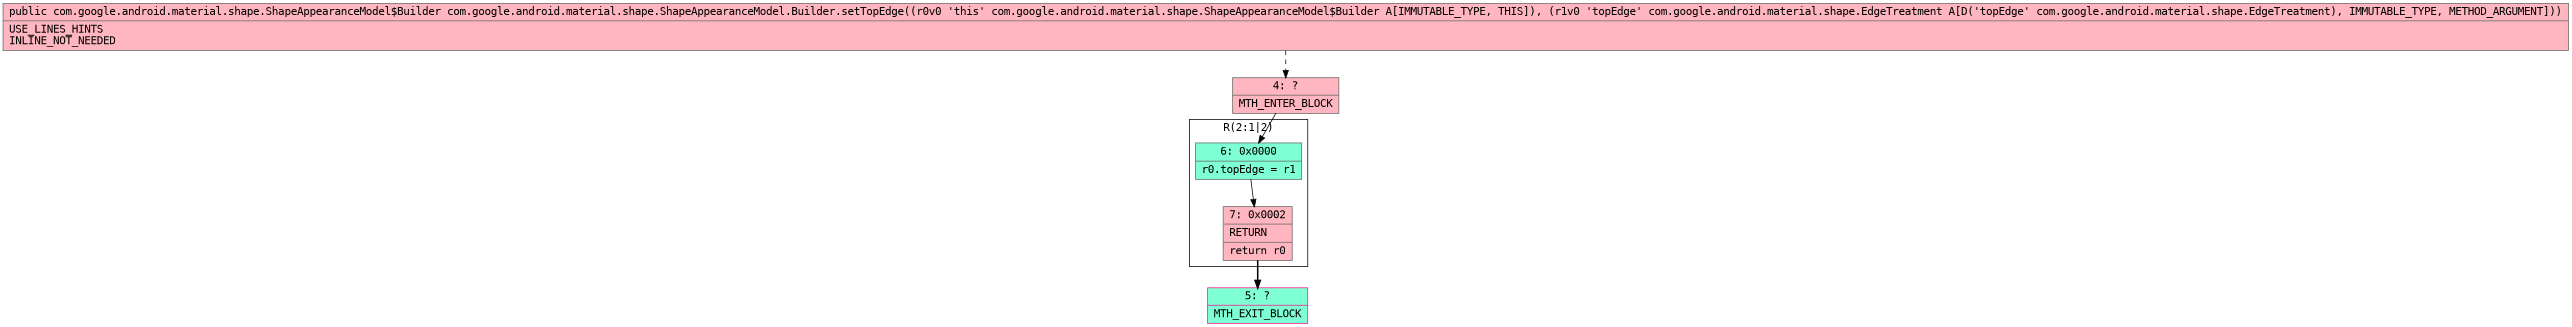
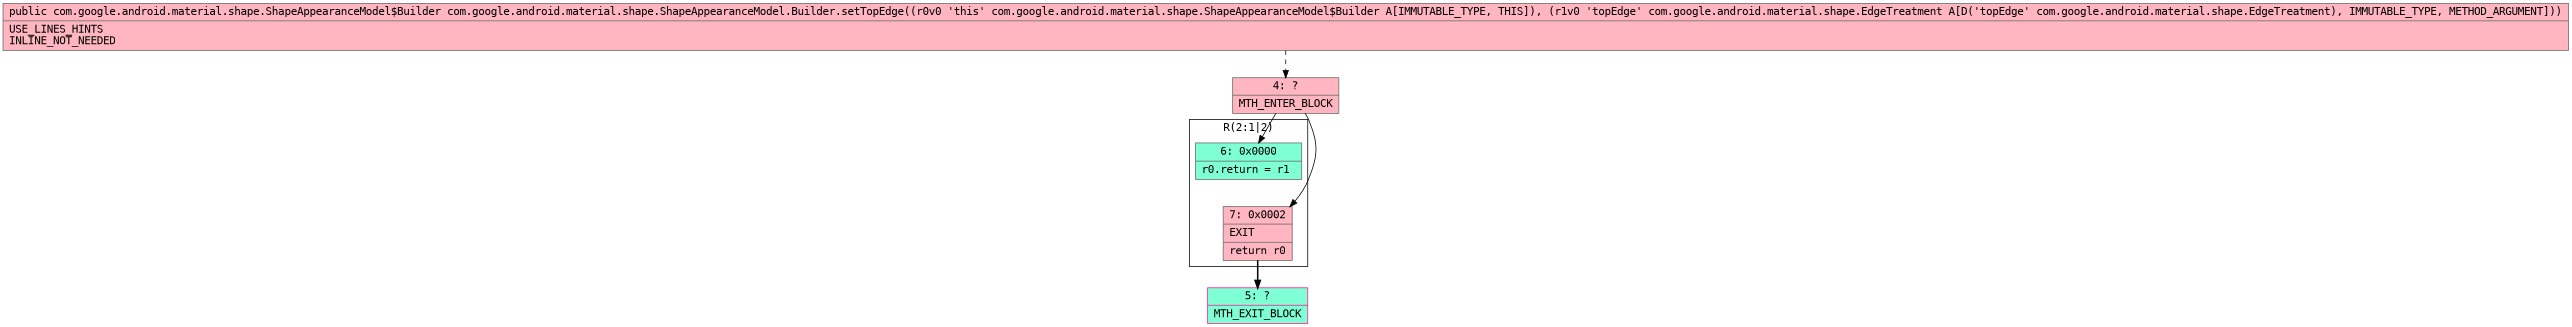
(1249, 170) -> (1246, 170)
(1252, 189) -> (1315, 159)
(1248, 233) -> (1242, 233)
